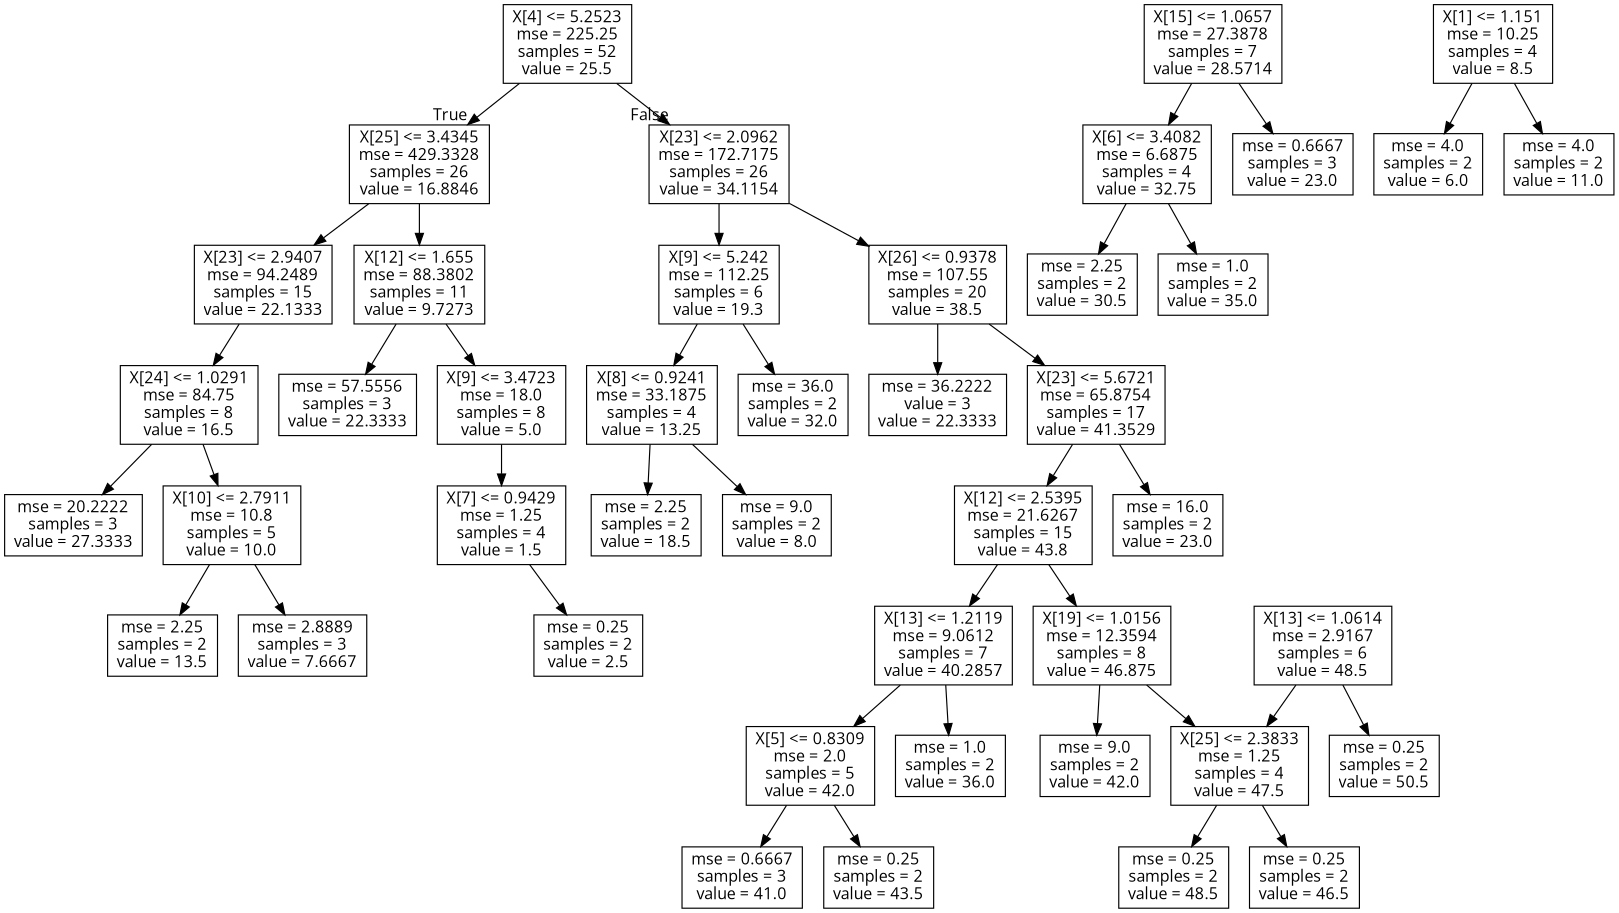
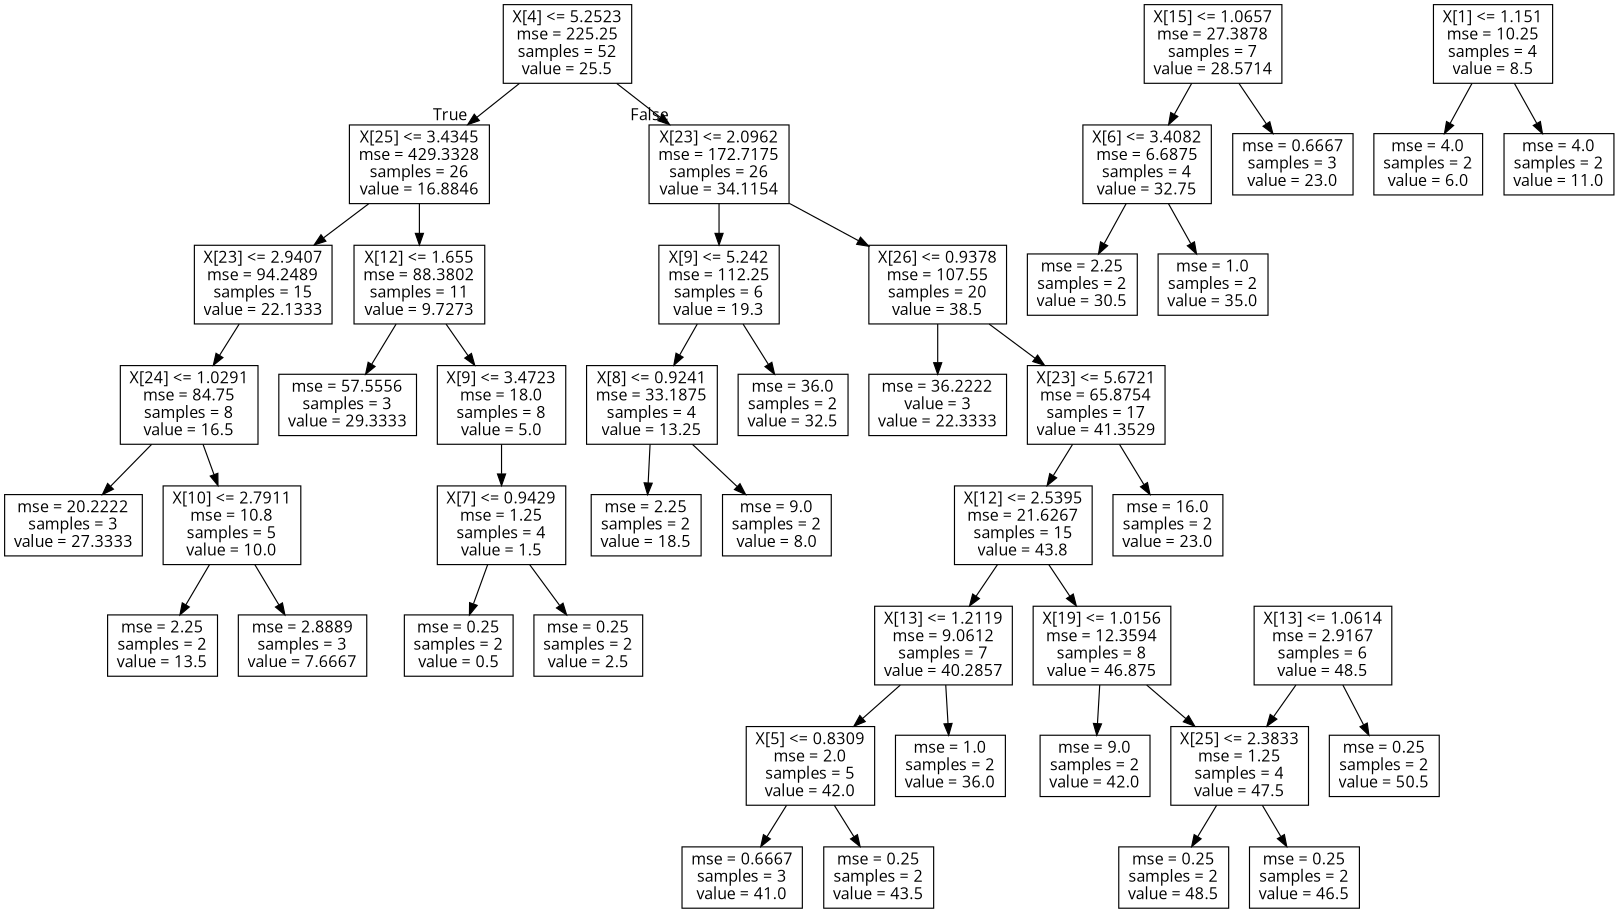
(348, 405) -> (348, 405)
(793, 405) -> (793, 405)
none -> (459, 646)
